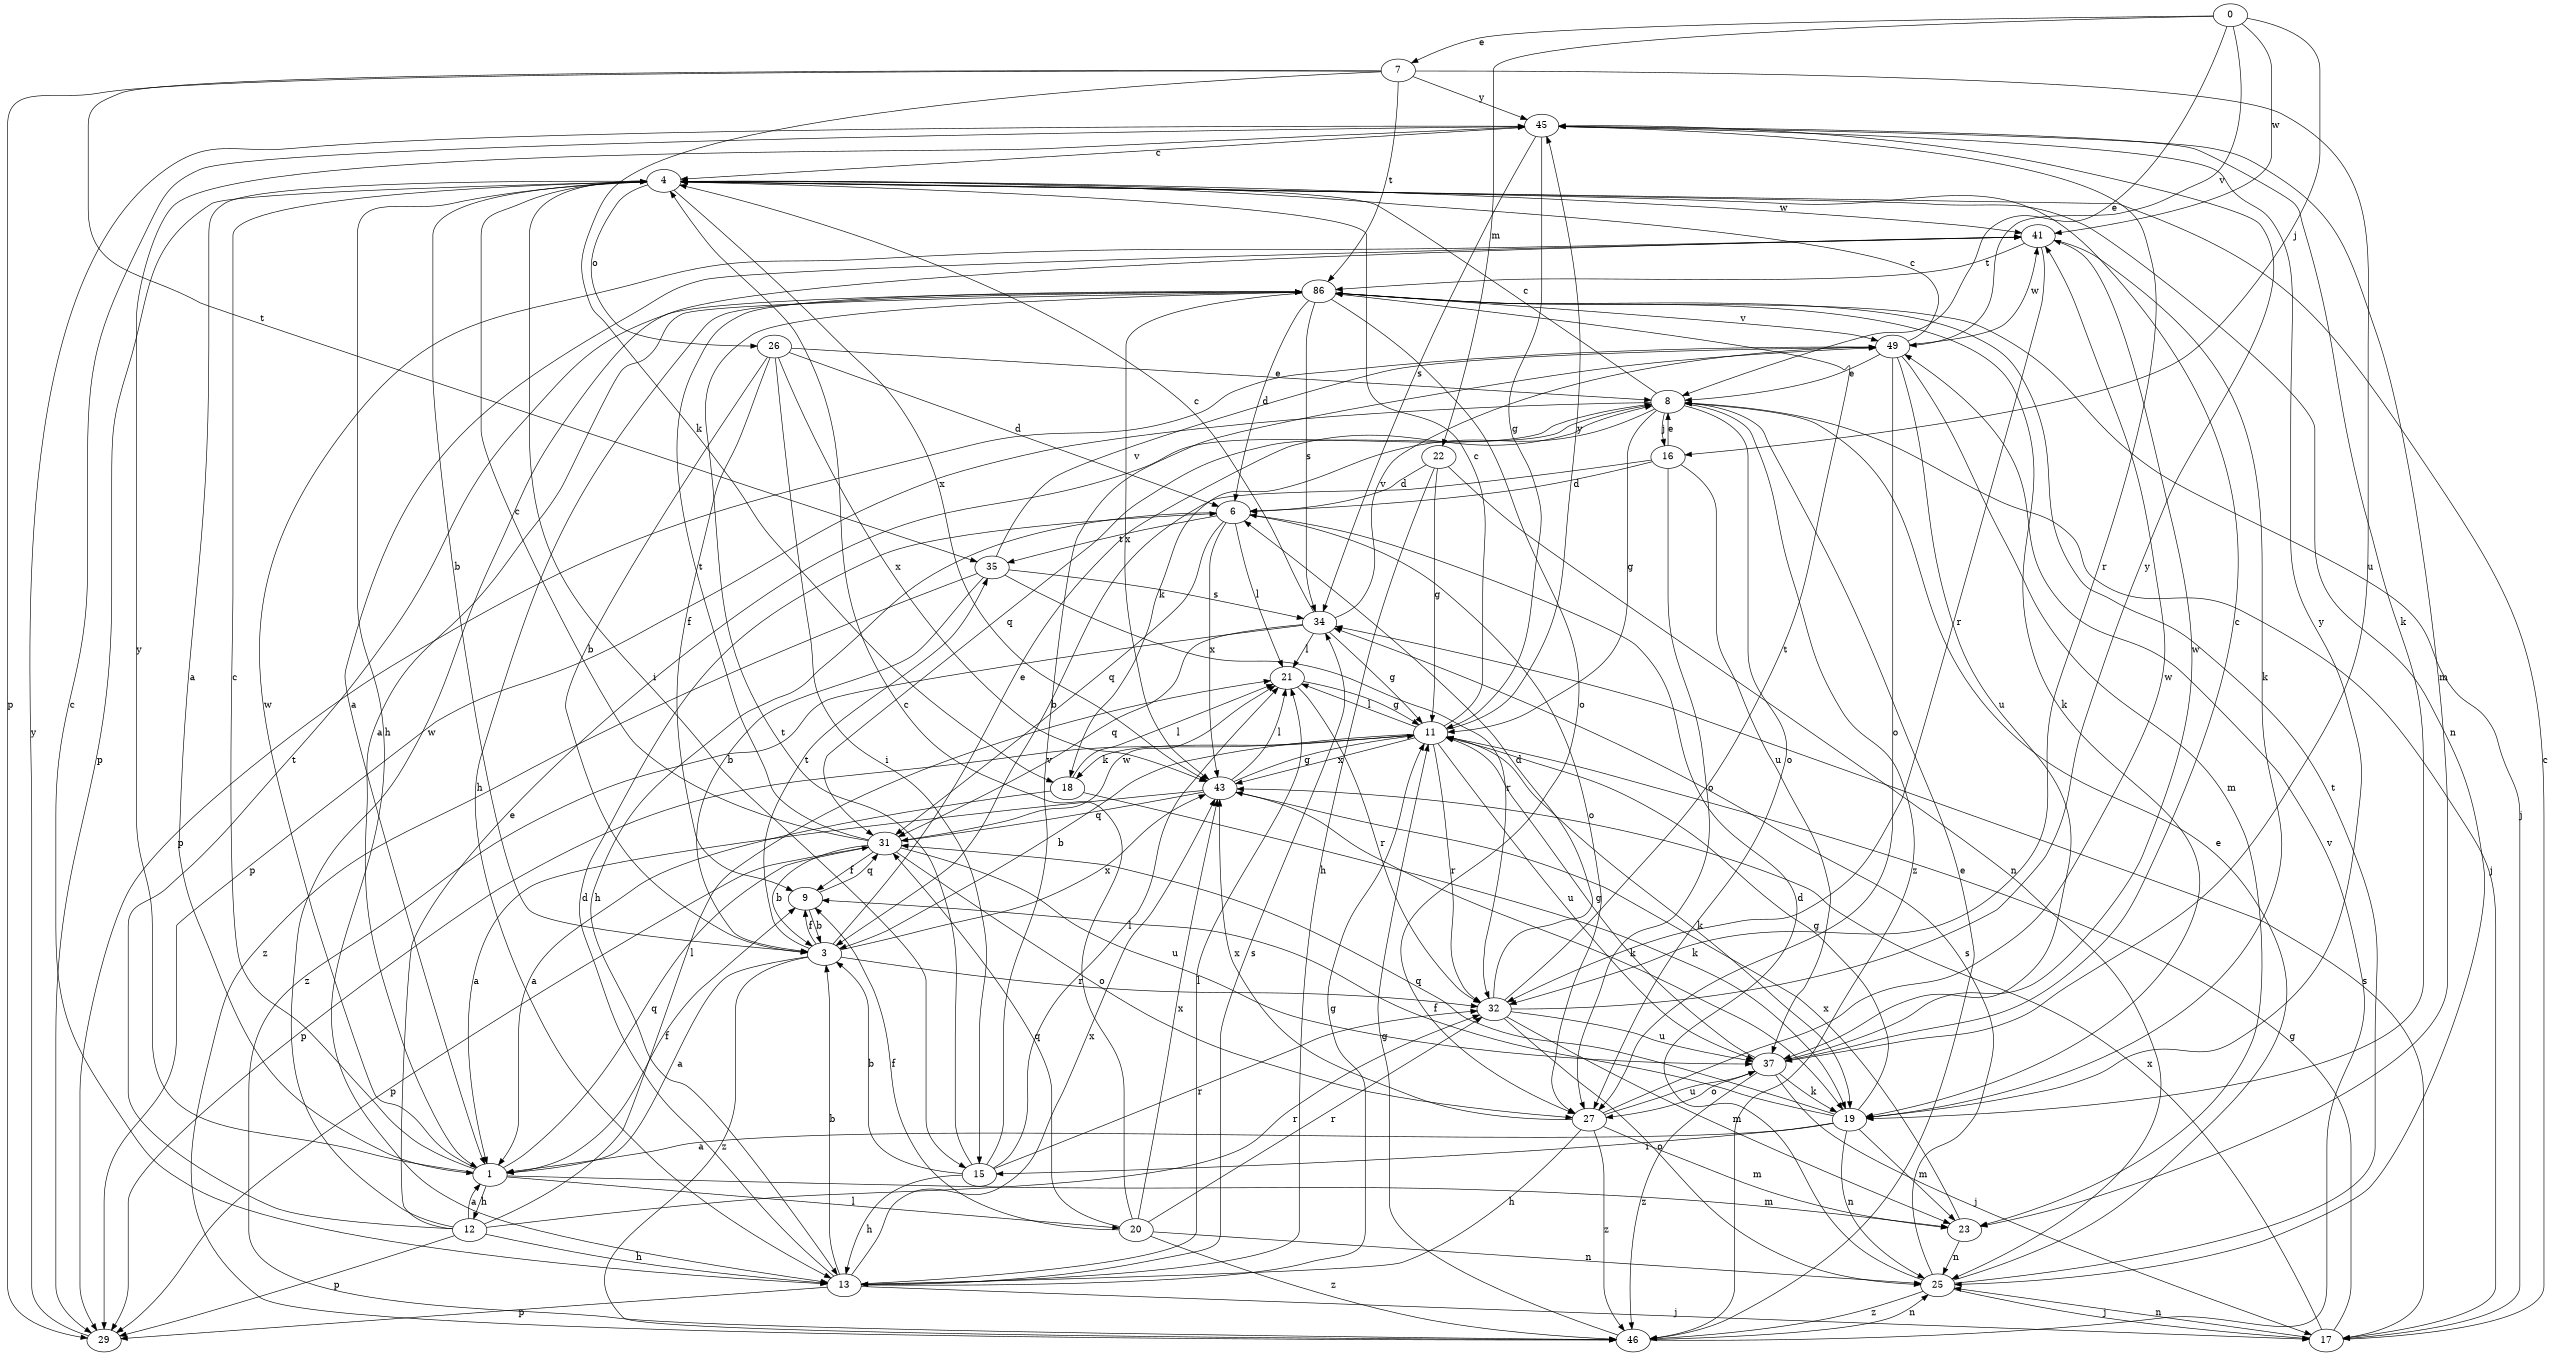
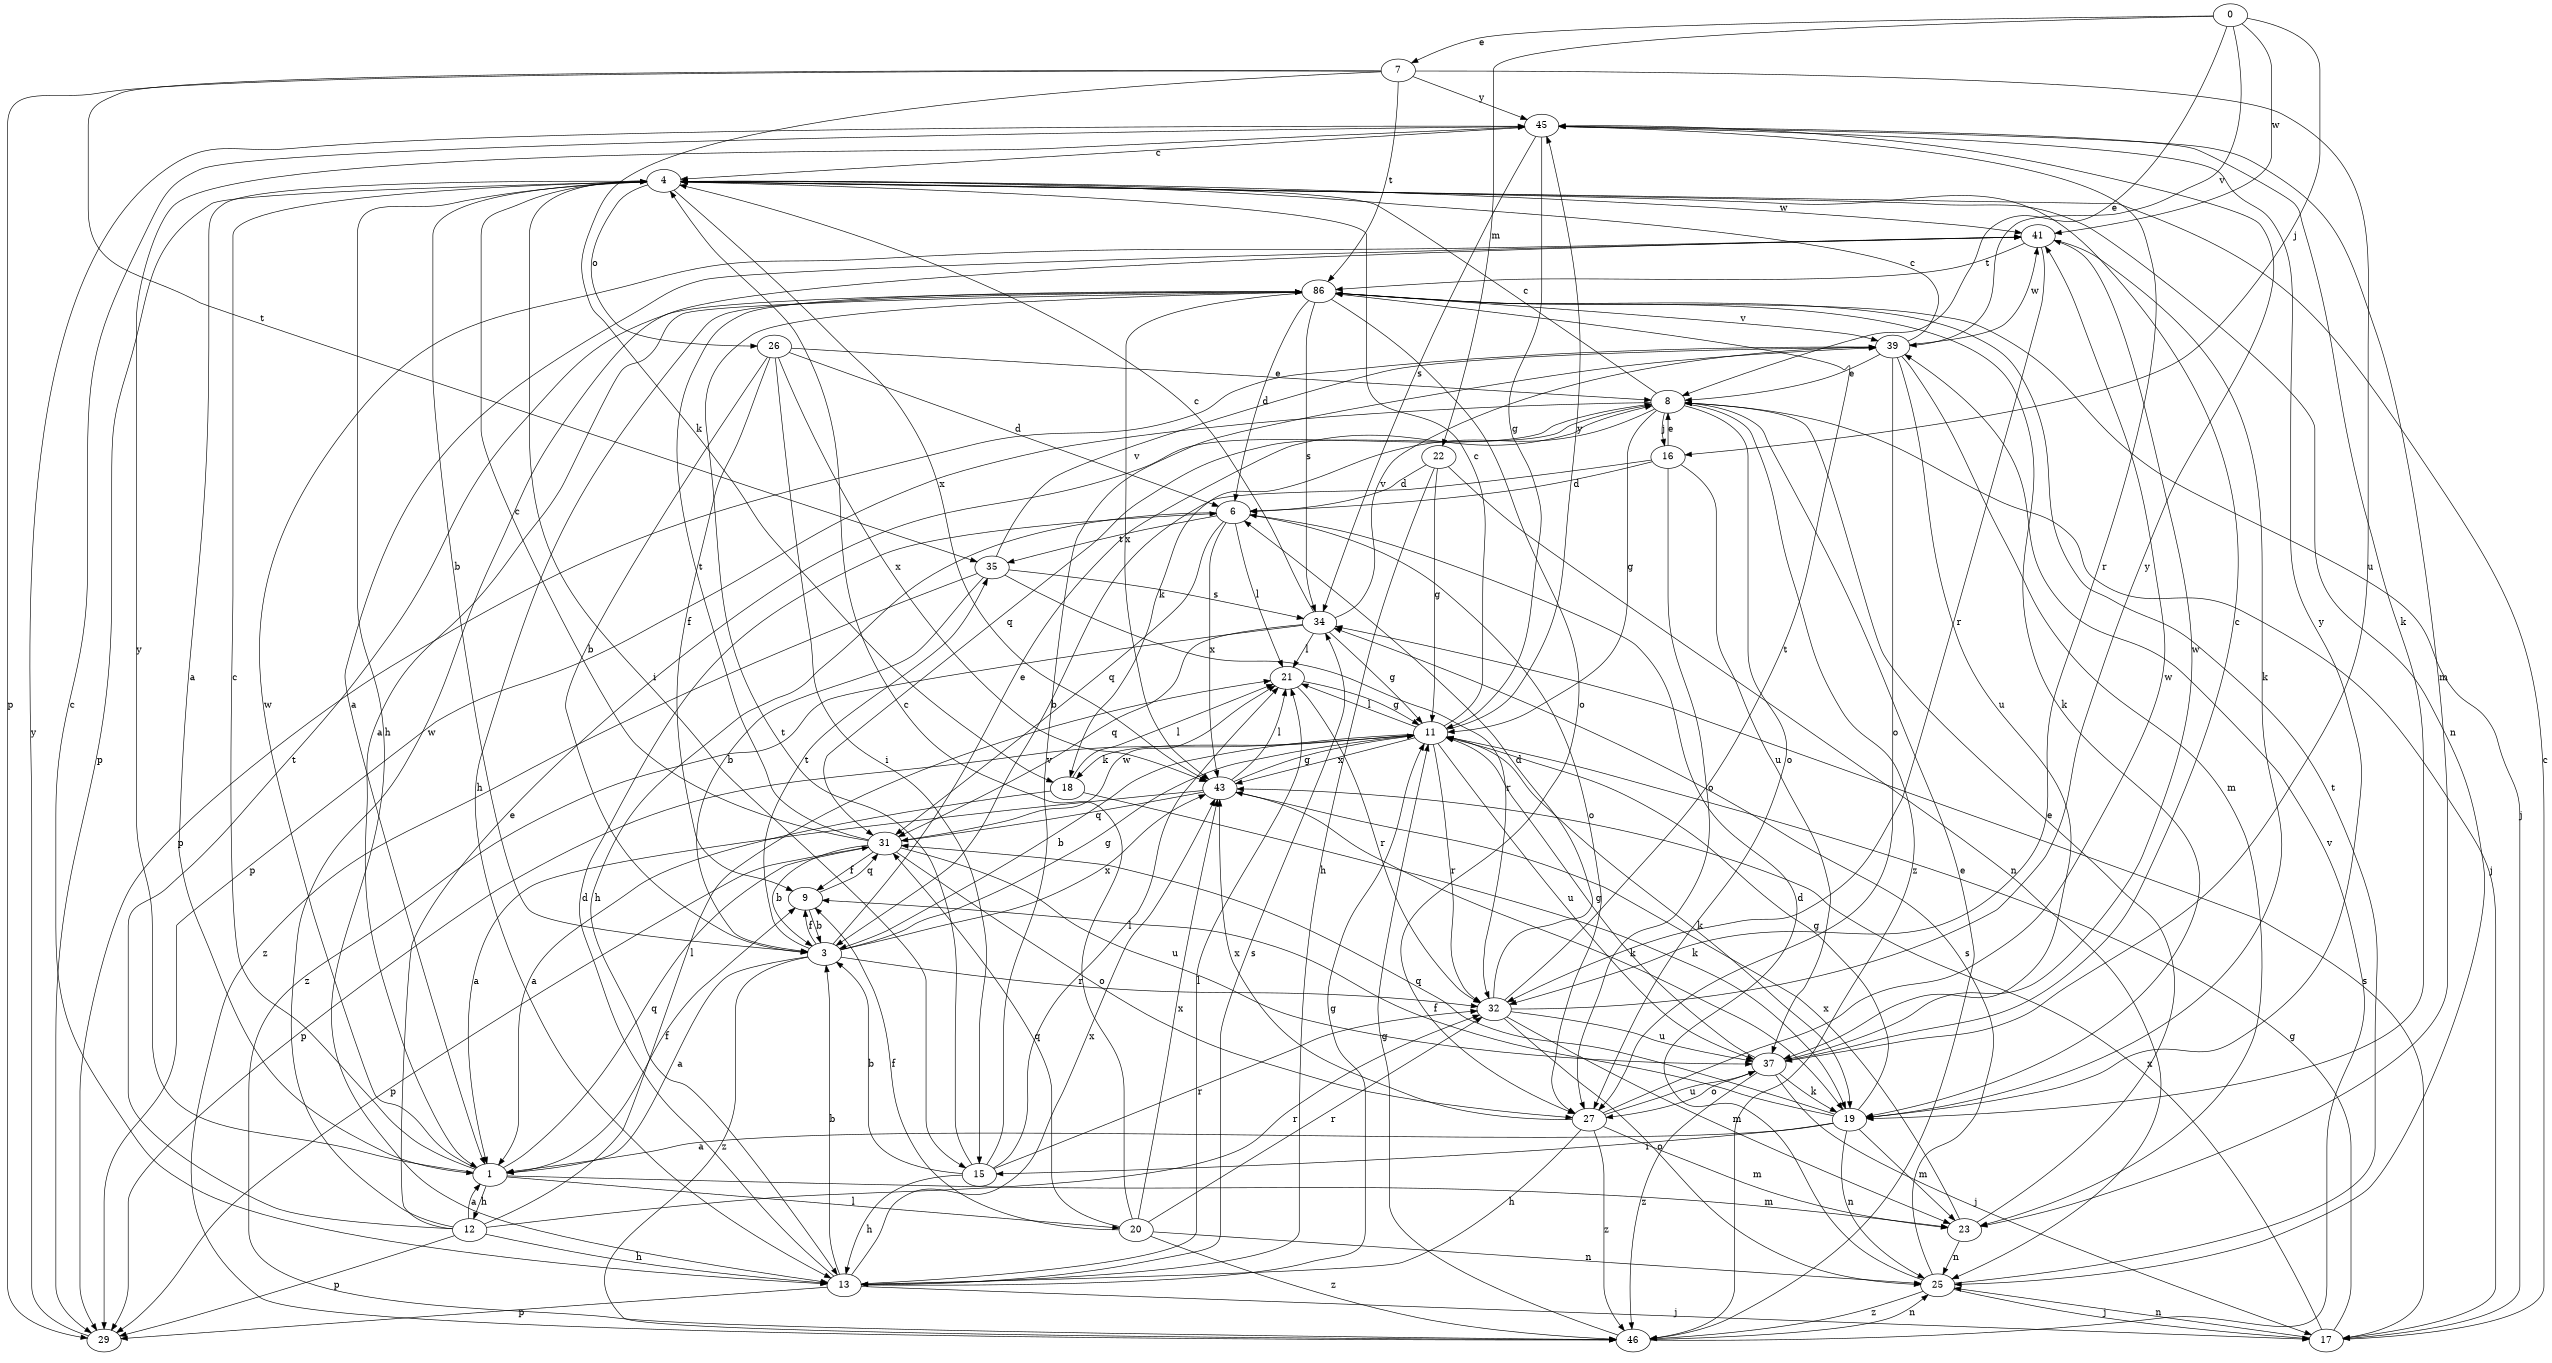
(1893, 347) -> (1893, 347)
(2166, 822) -> (2025, 801)
none -> (1118, 823)
